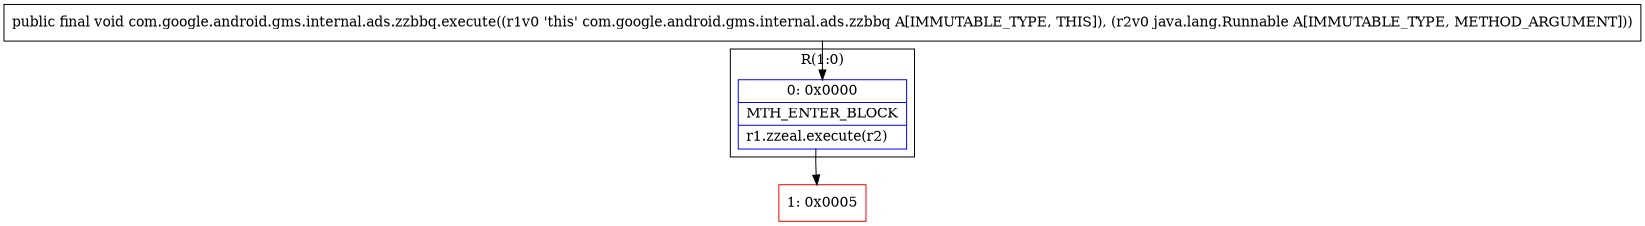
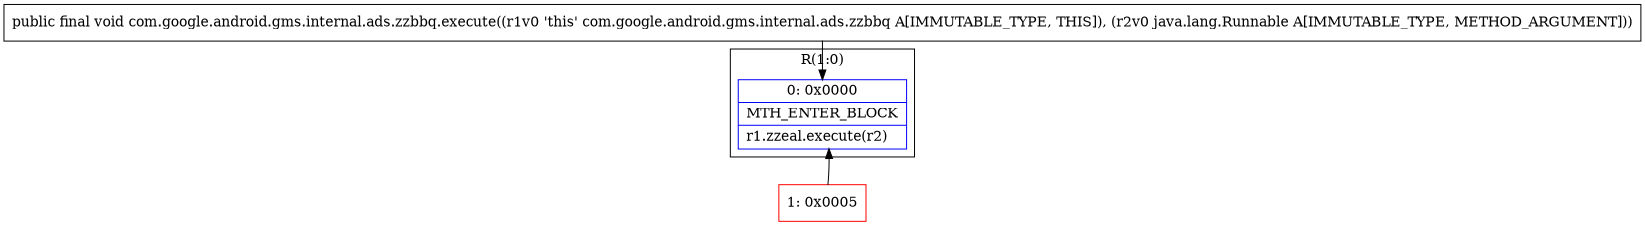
(816, 163) -> (829, 172)
